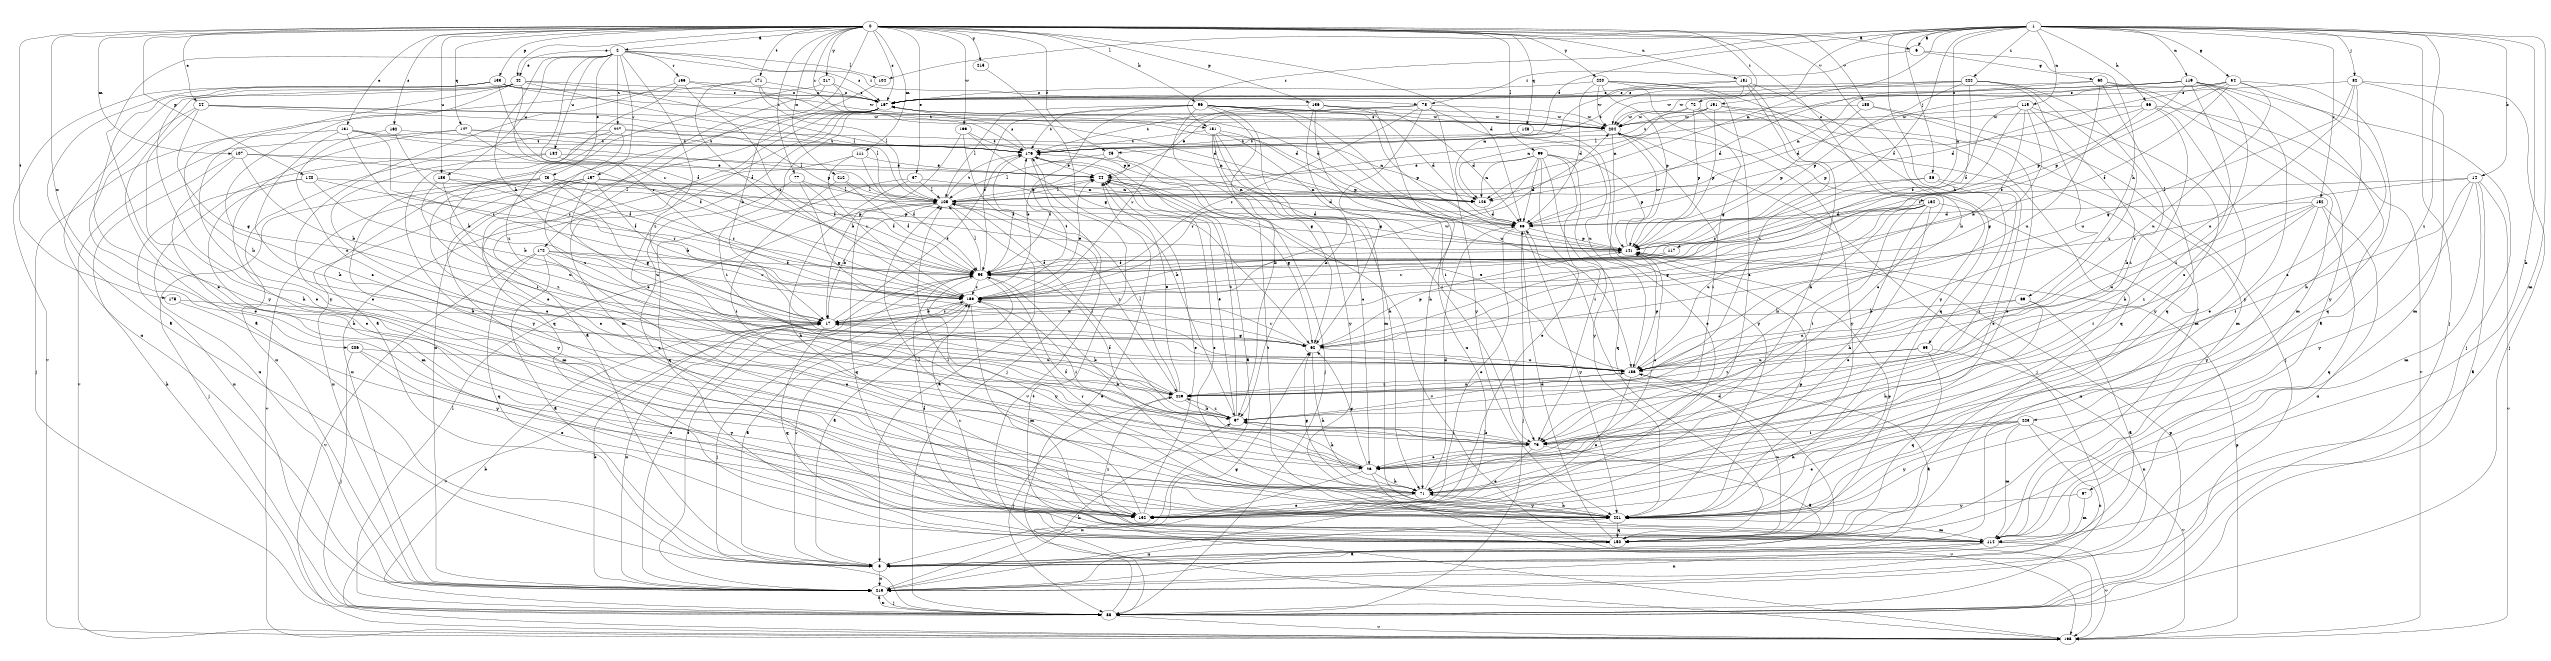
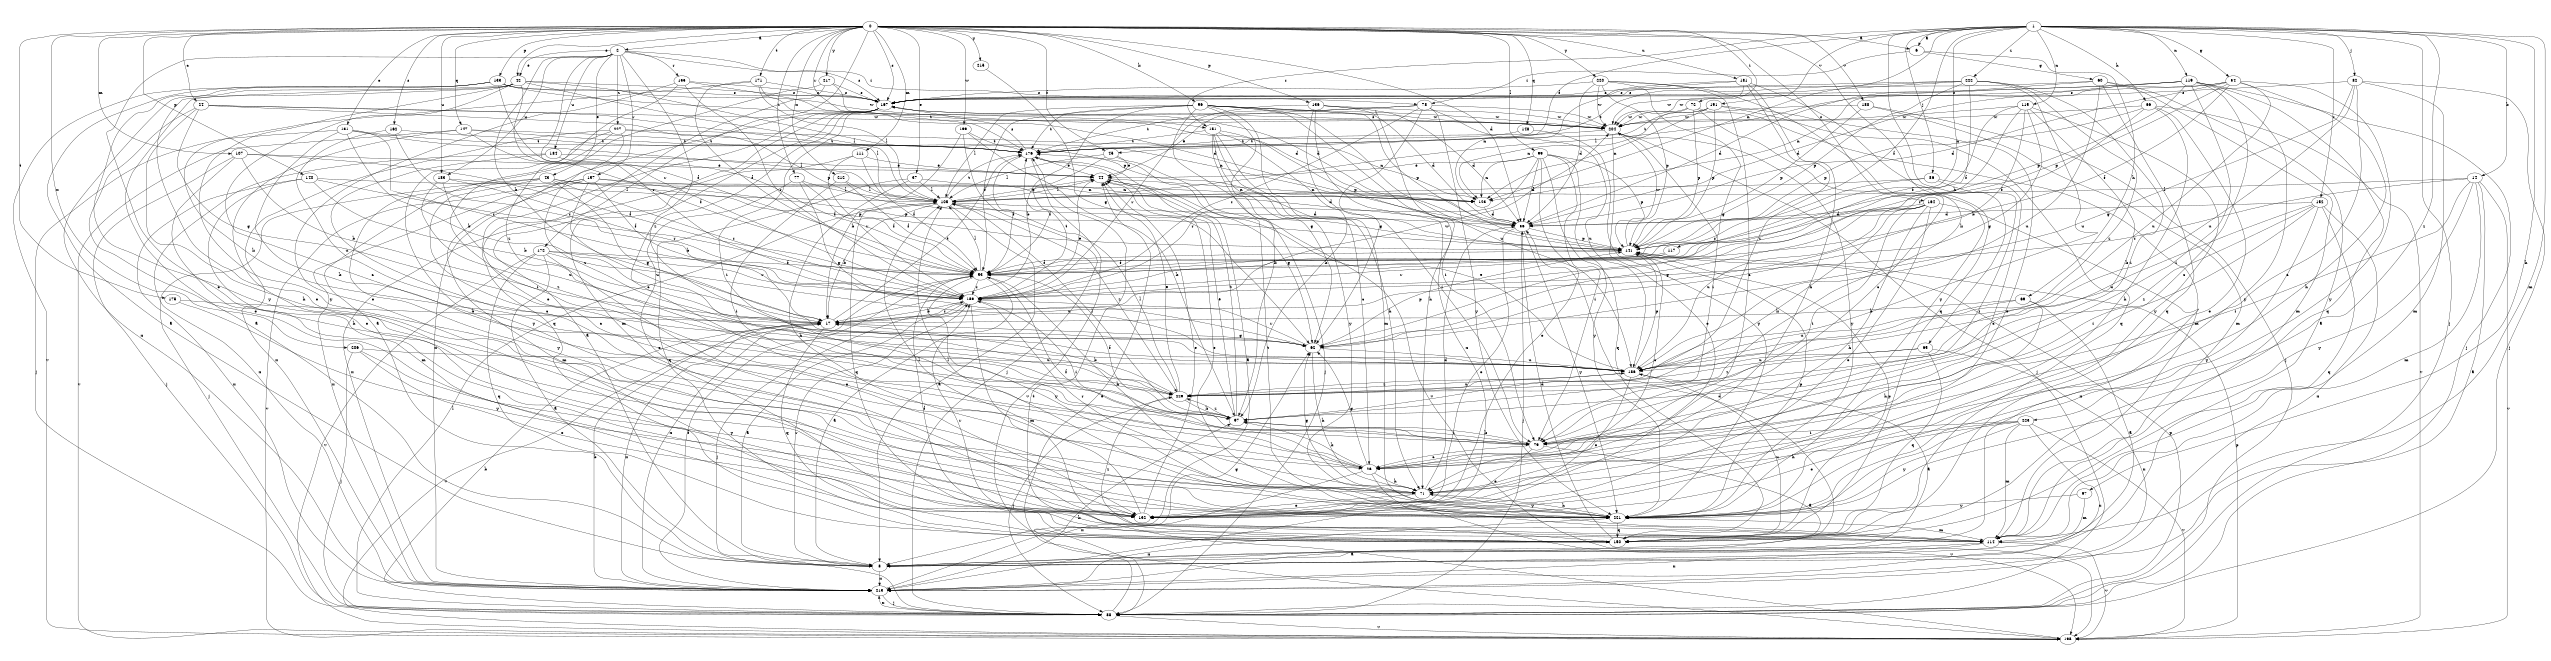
(882, 81) -> none
(167, 384) -> (167, 384)
